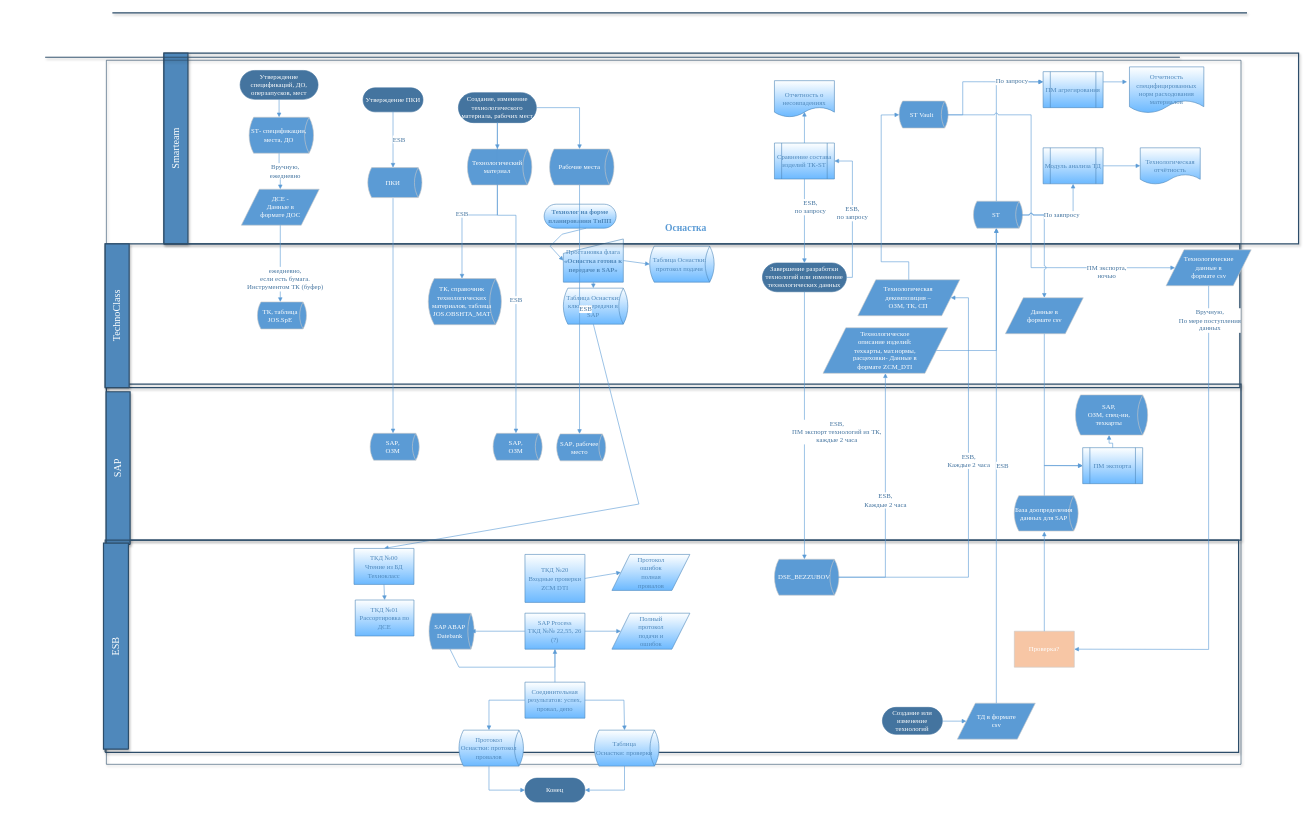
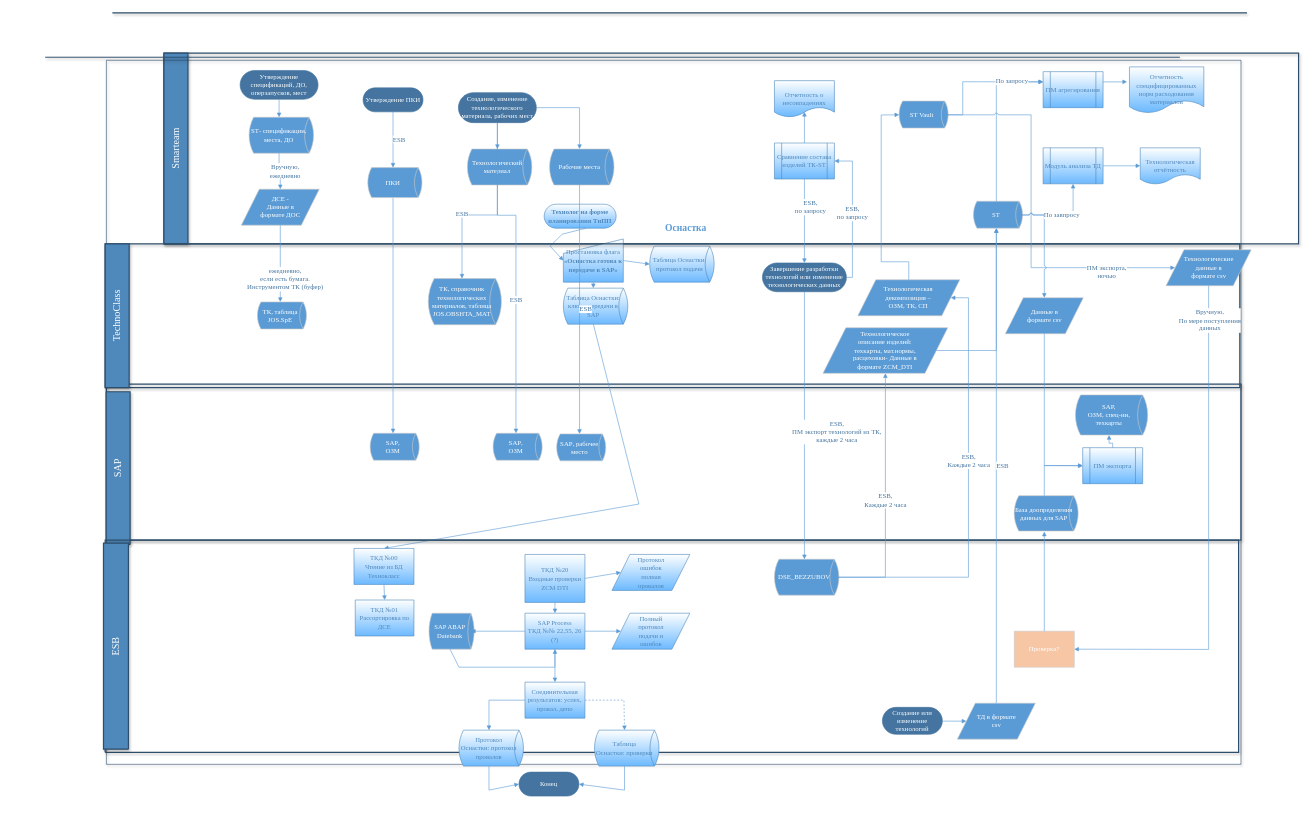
none -> (555, 607)
(555, 680) -> (555, 677)
(617, 701) -> (617, 701)
(555, 791) -> (549, 785)
